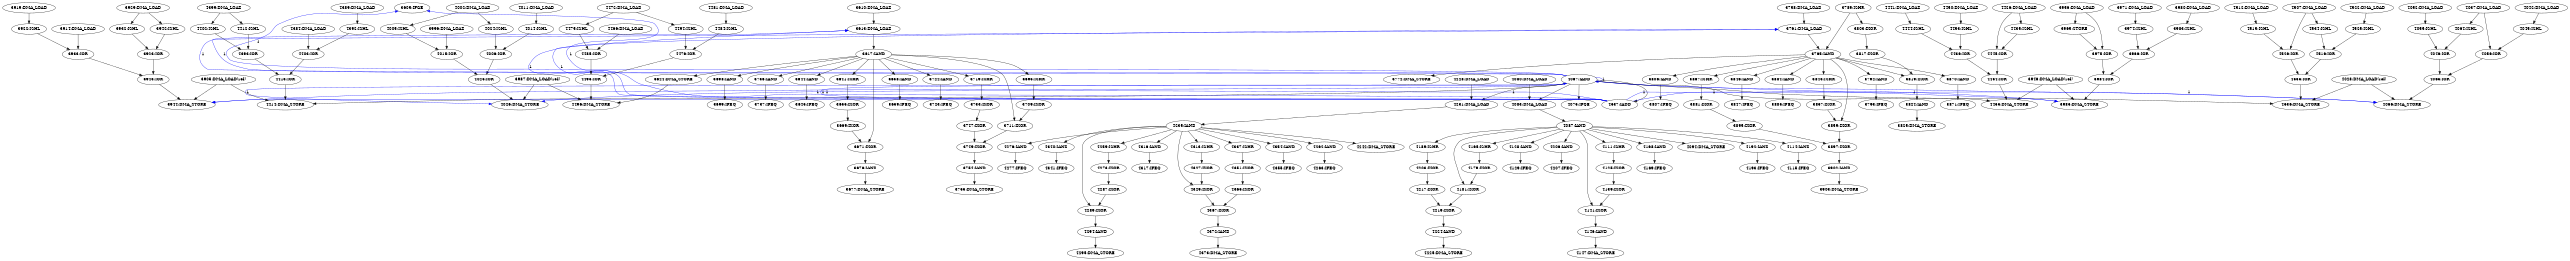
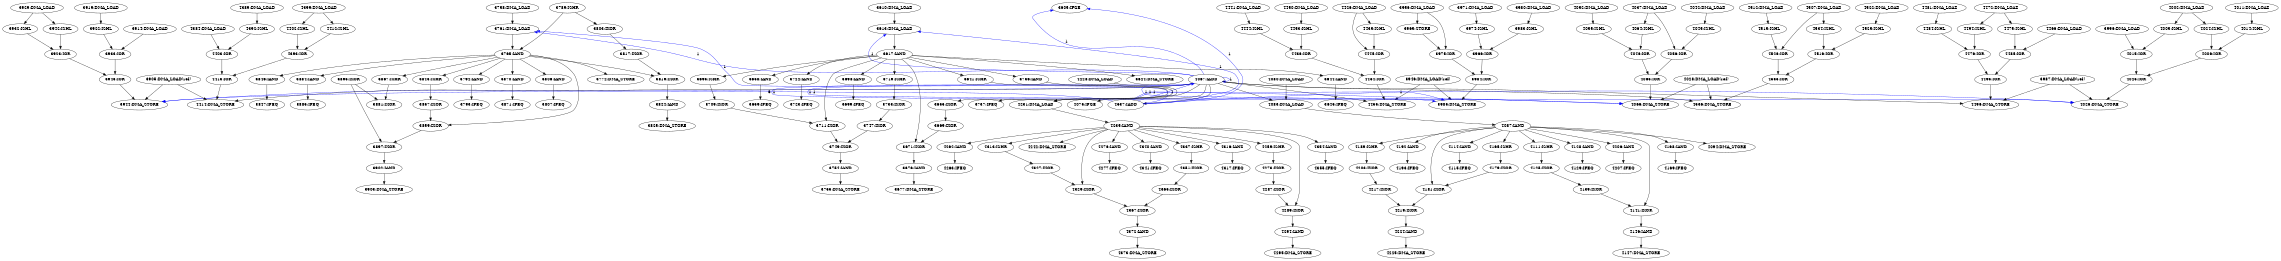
(818, 92) -> (769, 92)
(646, 97) -> (1610, 93)
(1722, 115) -> (363, 90)
